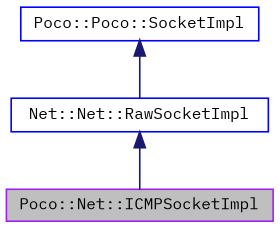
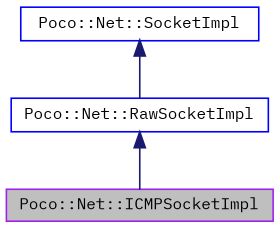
(140, 24) -> (140, 24)
(140, 115) -> (140, 115)
